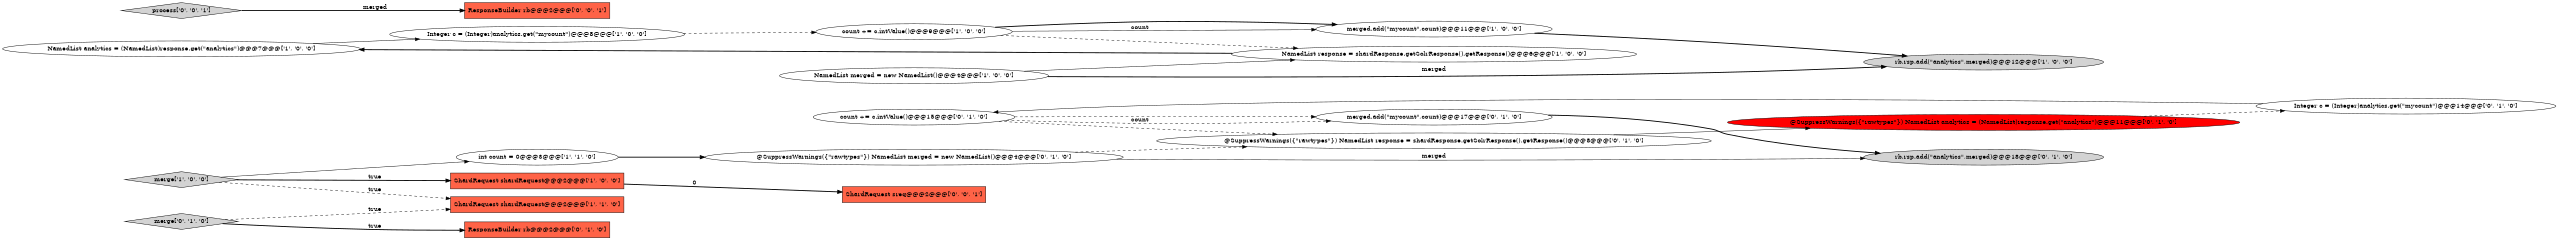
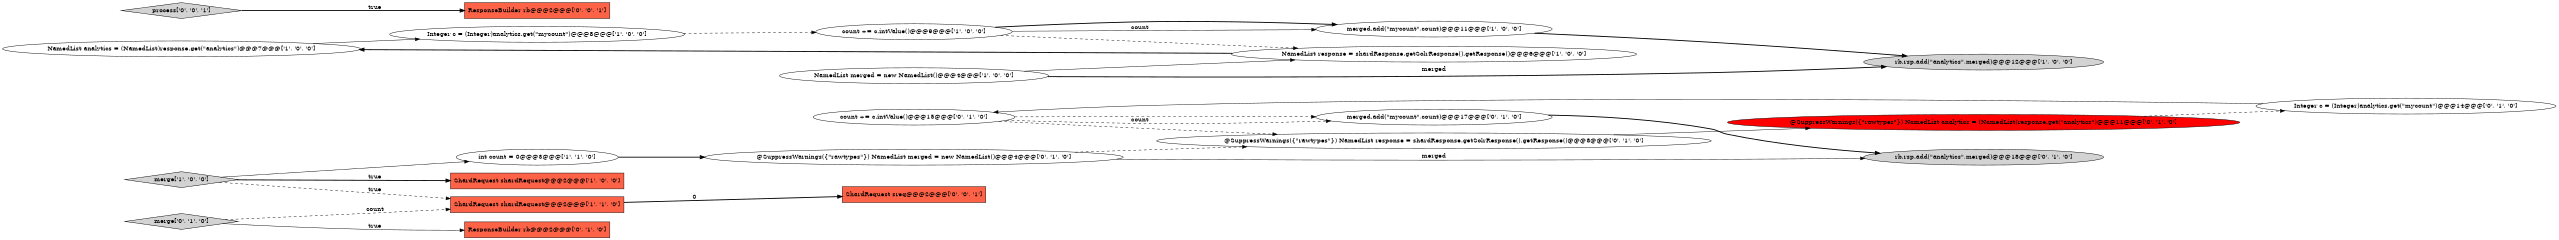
(375, 7) -> (375, 7)
(731, 188) -> (731, 200)
(375, 209) -> (375, 209)
(341, 229) -> (341, 229)
